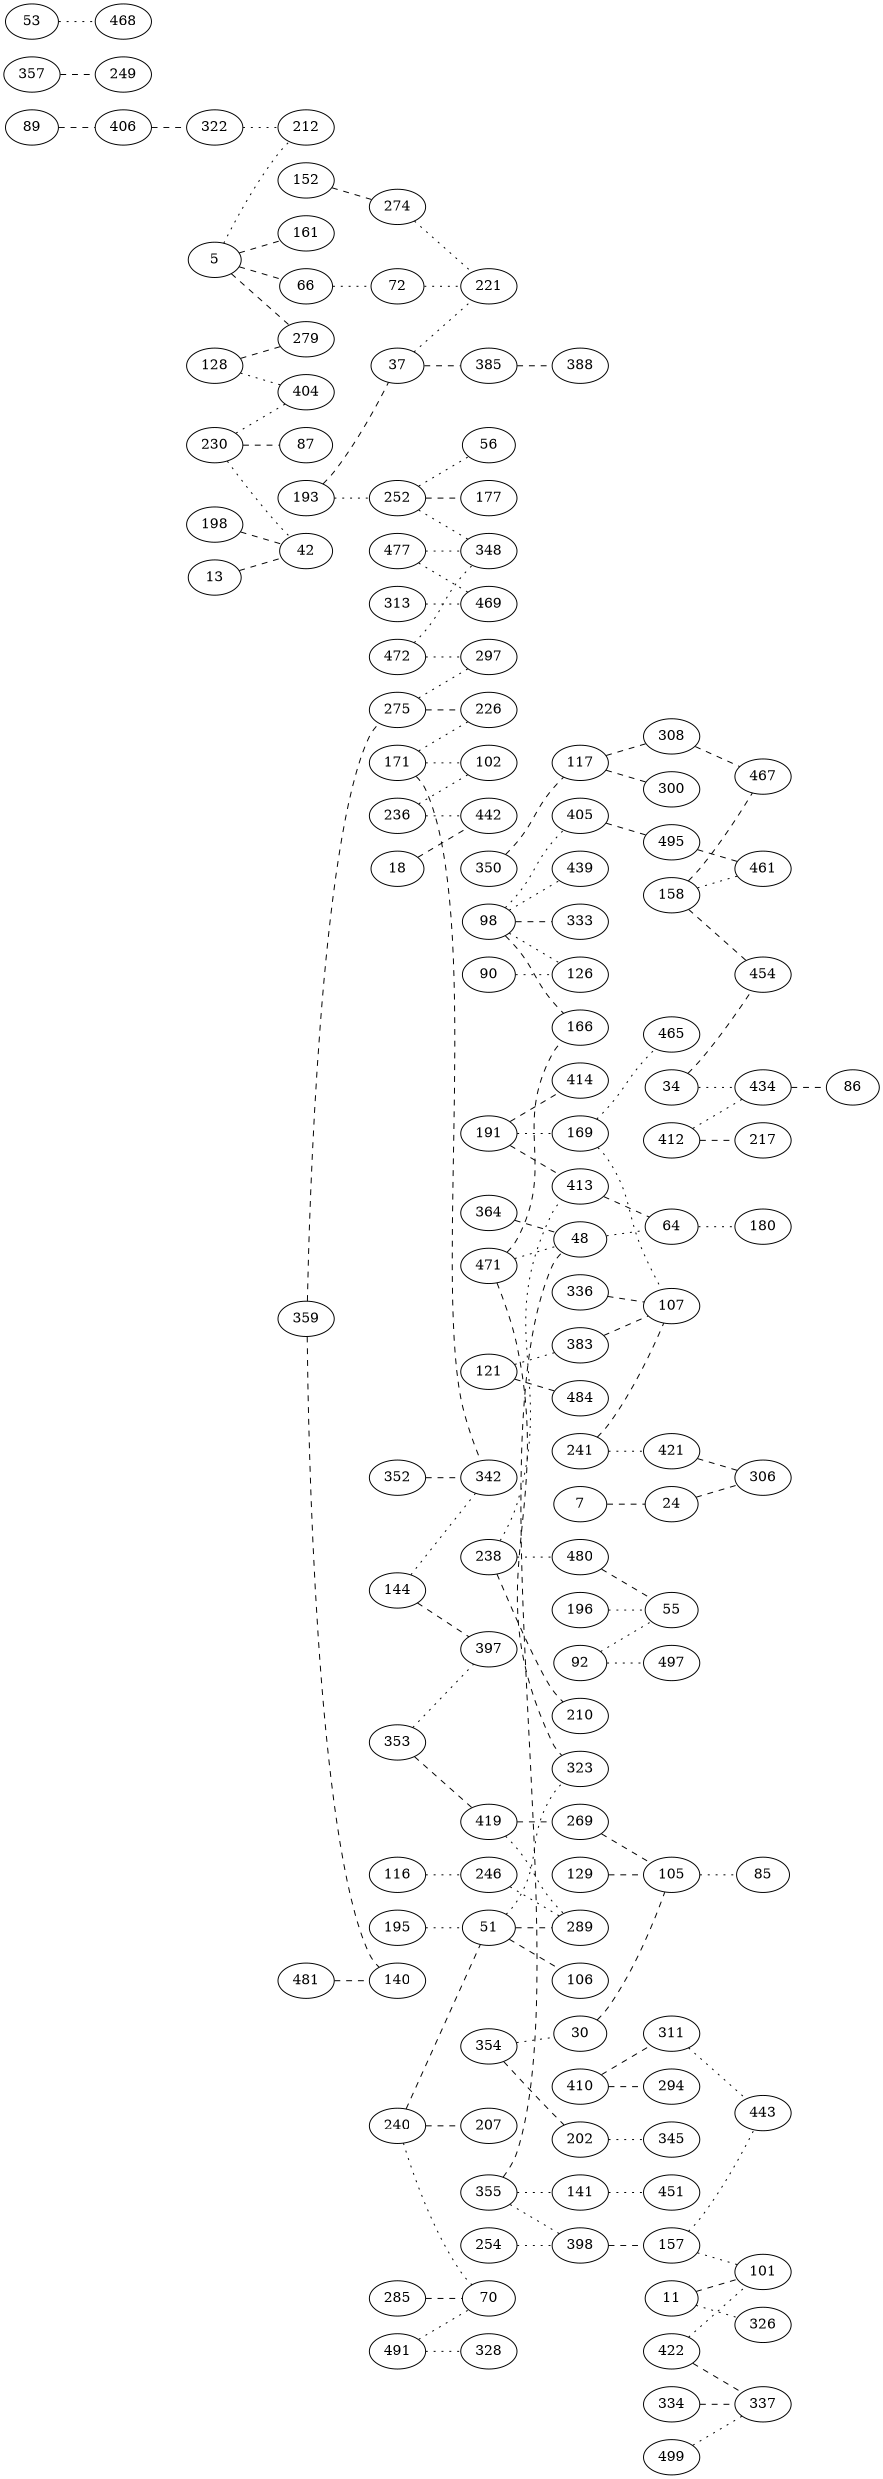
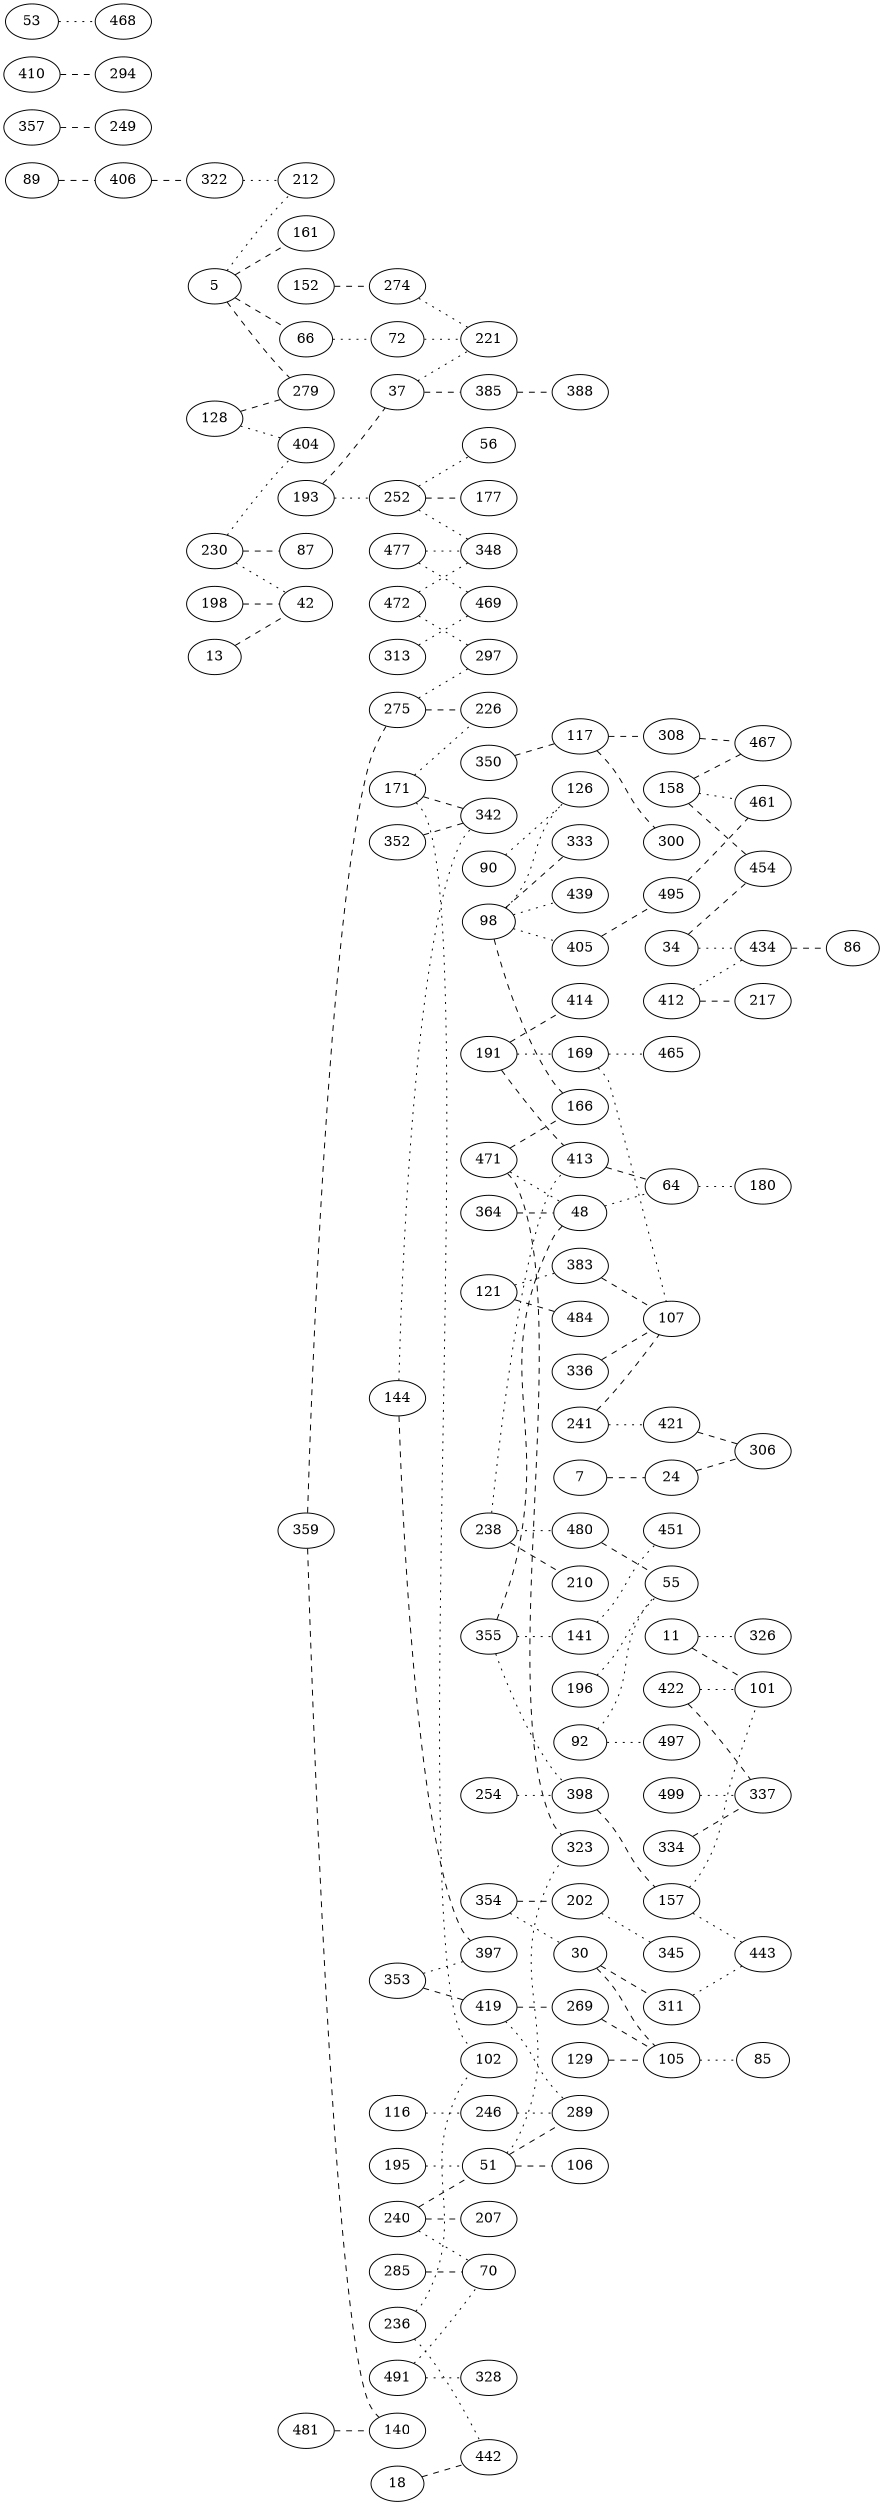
(626, 2060) -> (626, 1981)
